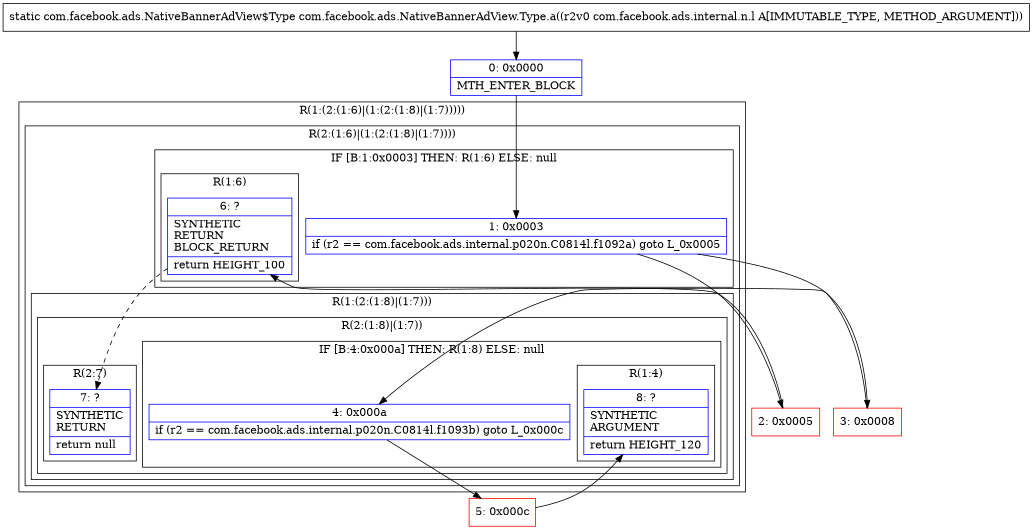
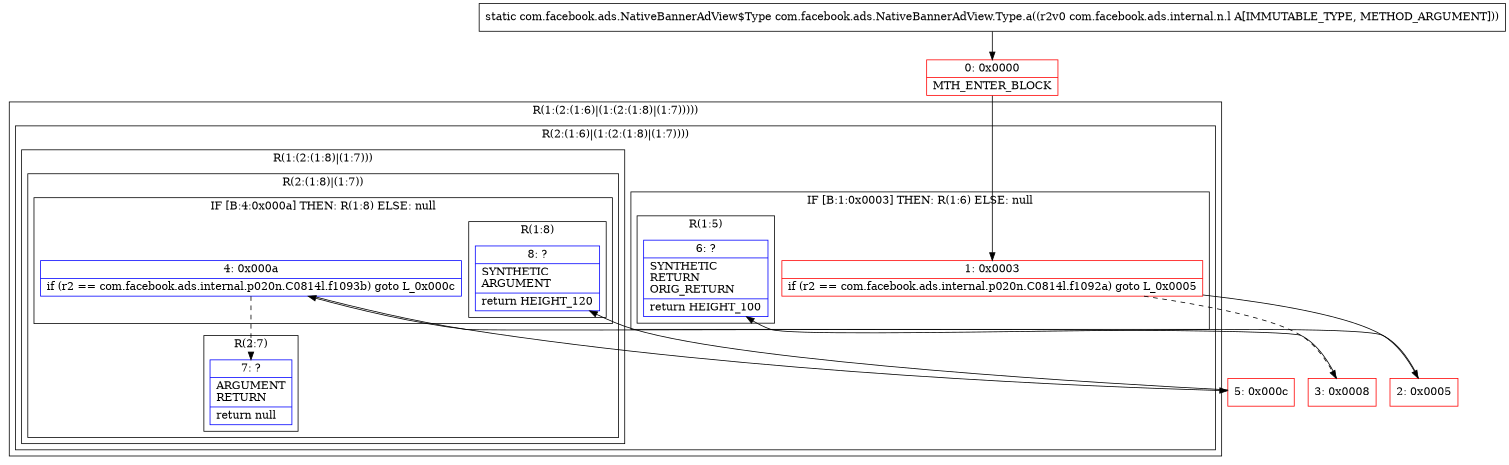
(516, 78) -> (992, 78)
(230, 183) -> (706, 225)
(516, 236) -> (992, 278)
(222, 247) -> (692, 290)
(813, 285) -> (1248, 316)
(126, 313) -> (251, 328)
(646, 374) -> (537, 231)
(90, 416) -> (251, 386)
